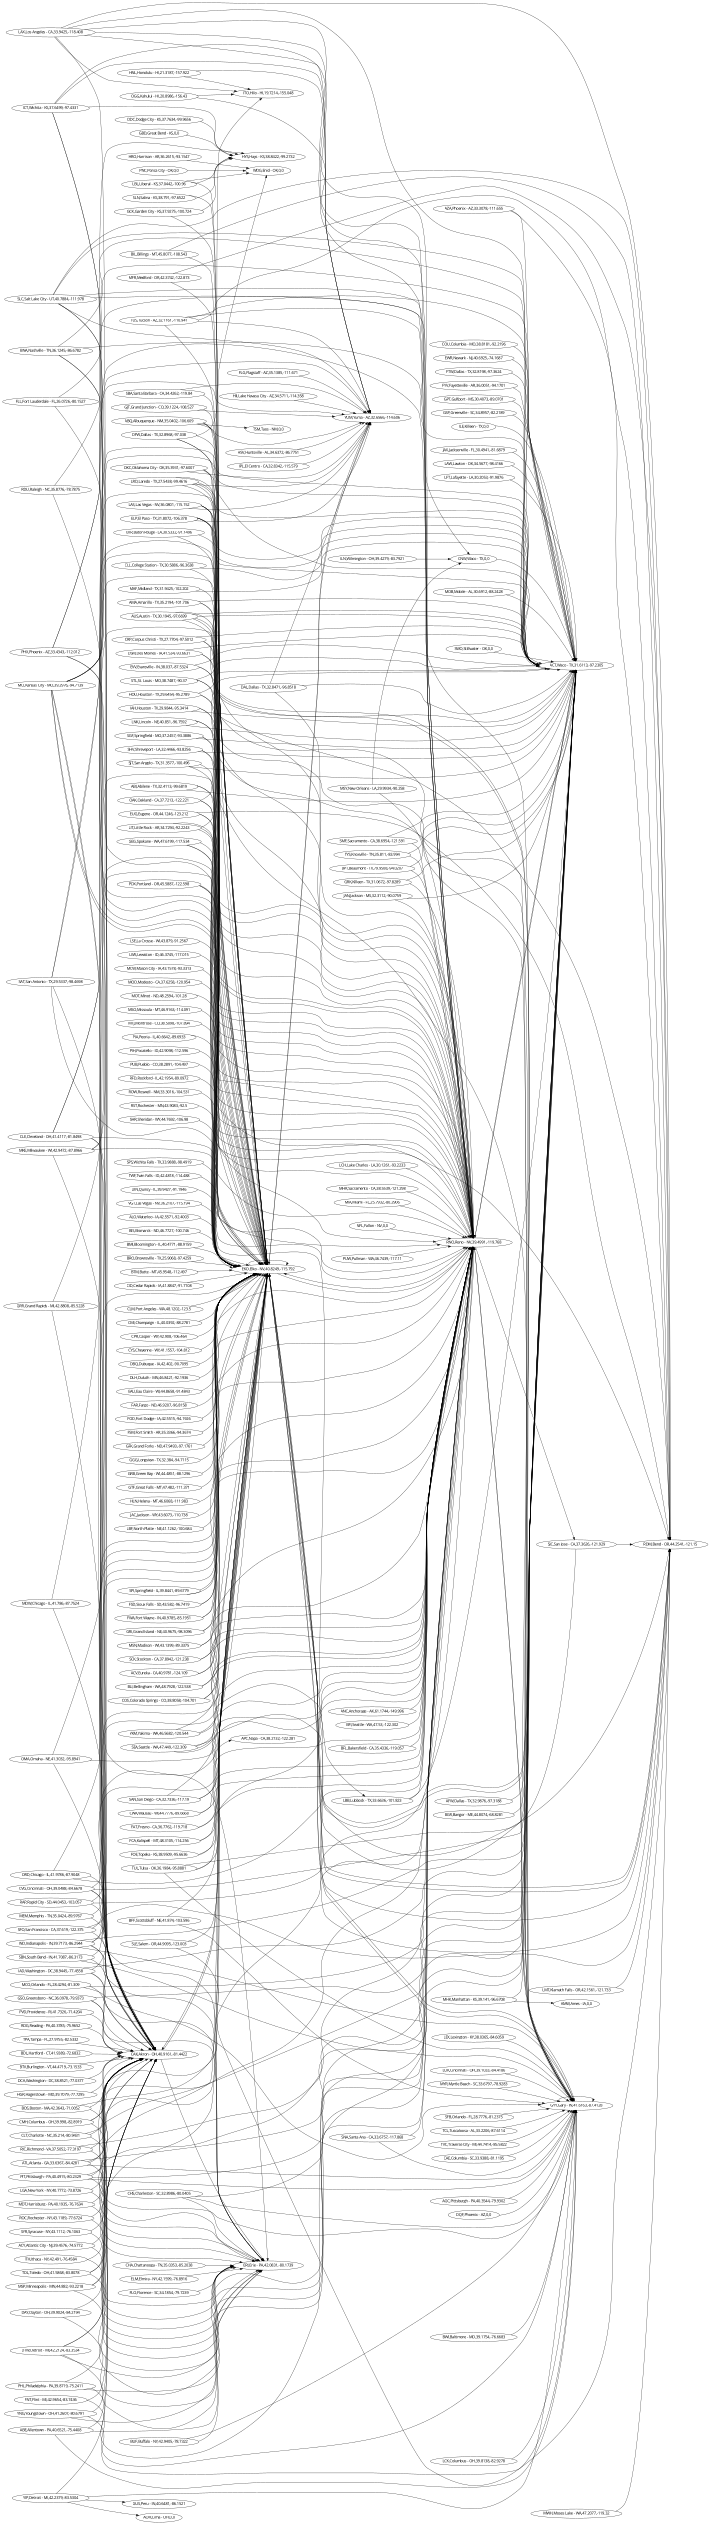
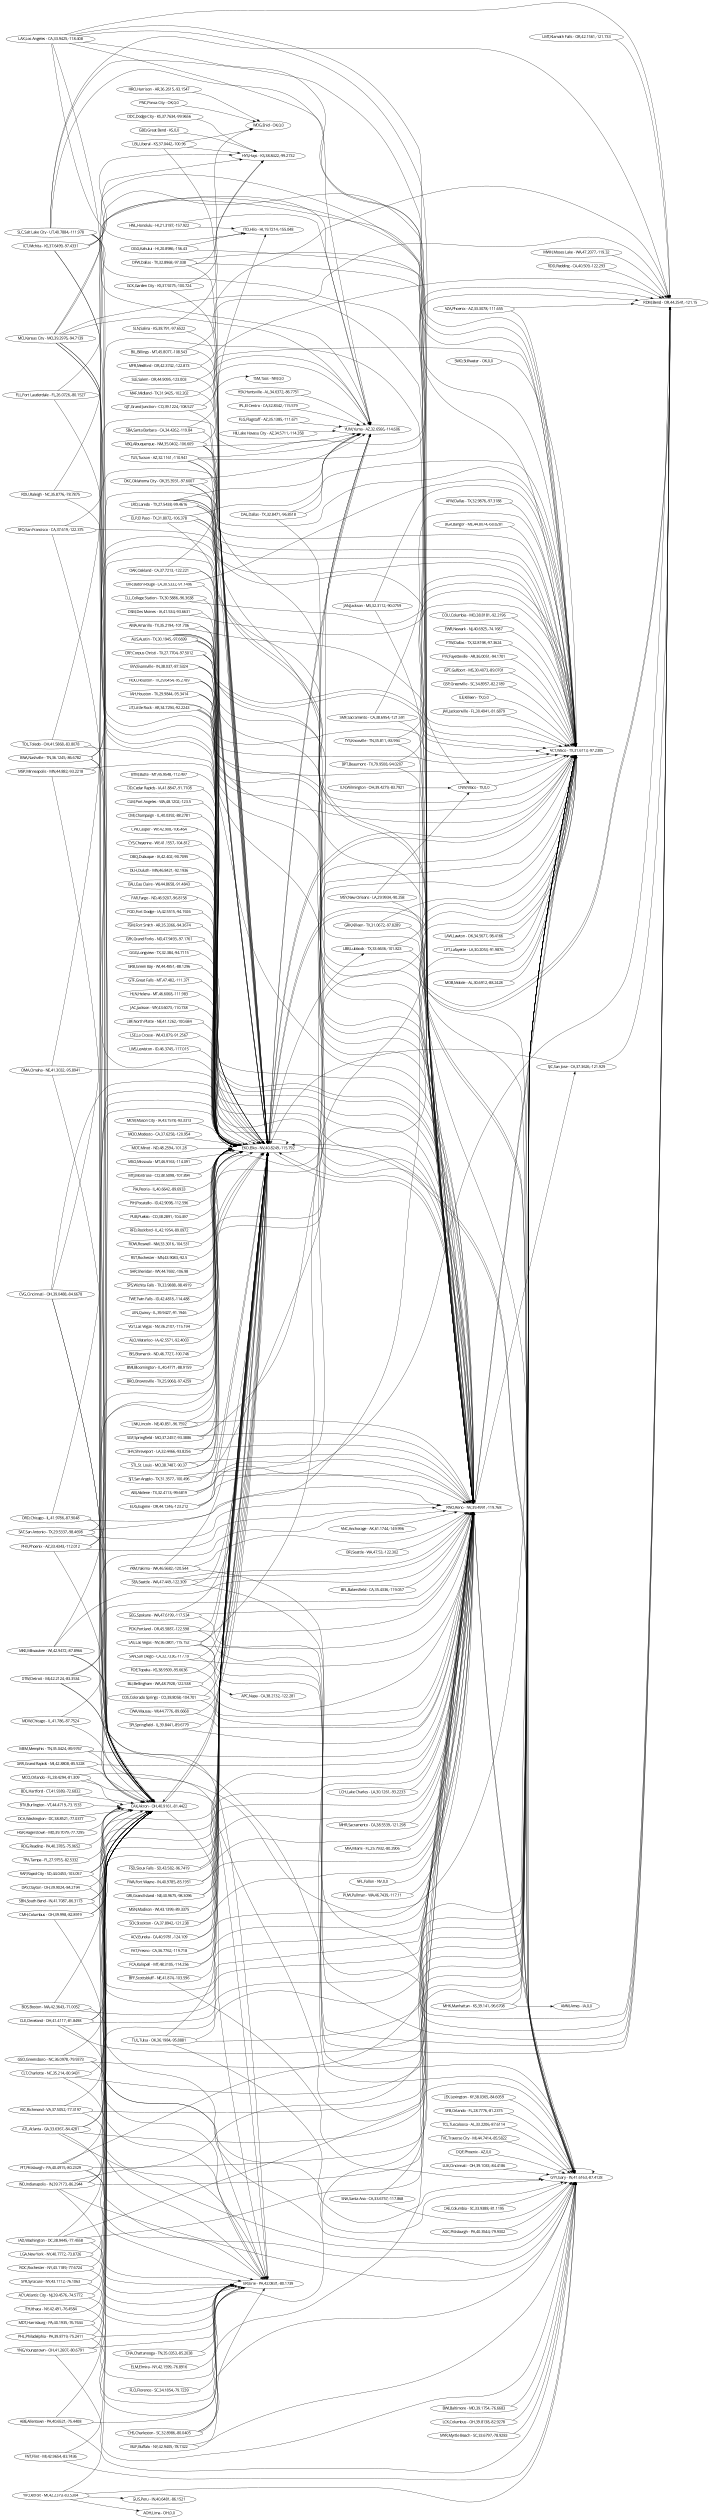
none -> (576, 266)
(248, 1031) -> none
(51, 2012) -> none
